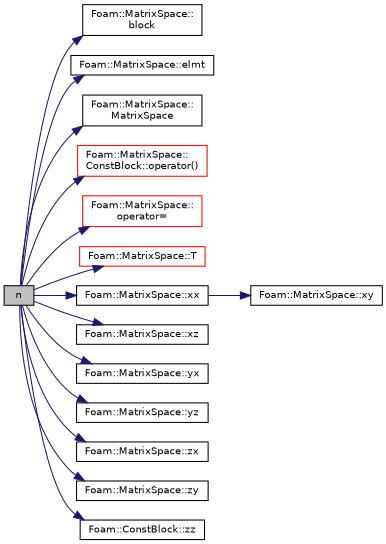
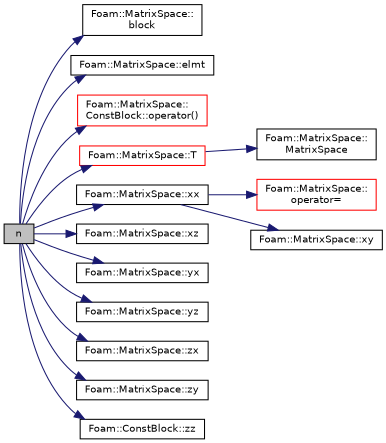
(45, 173) -> (226, 150)
(50, 255) -> (227, 195)
